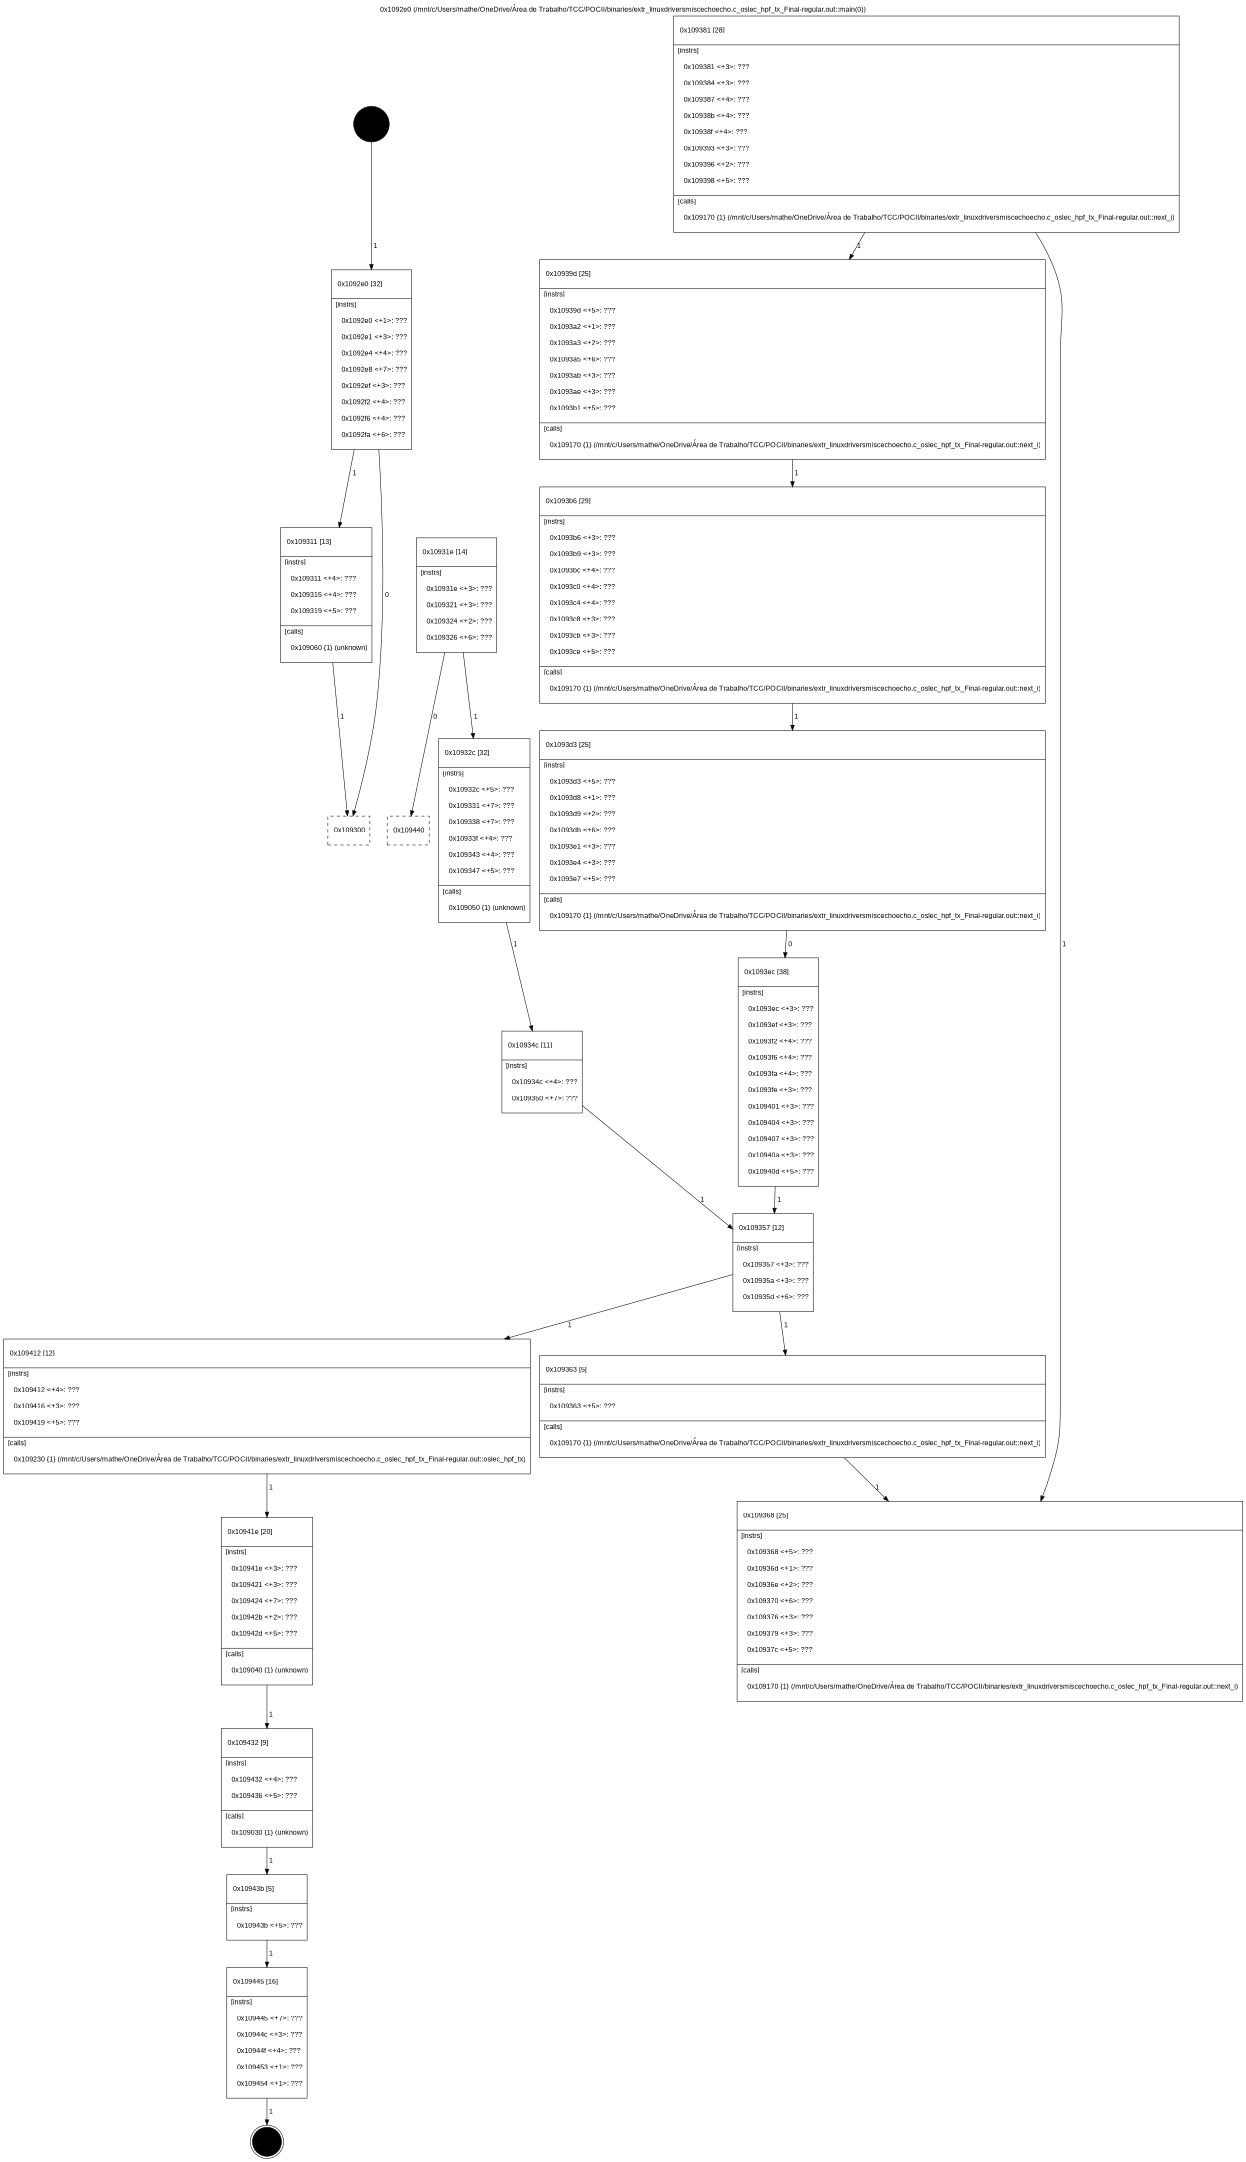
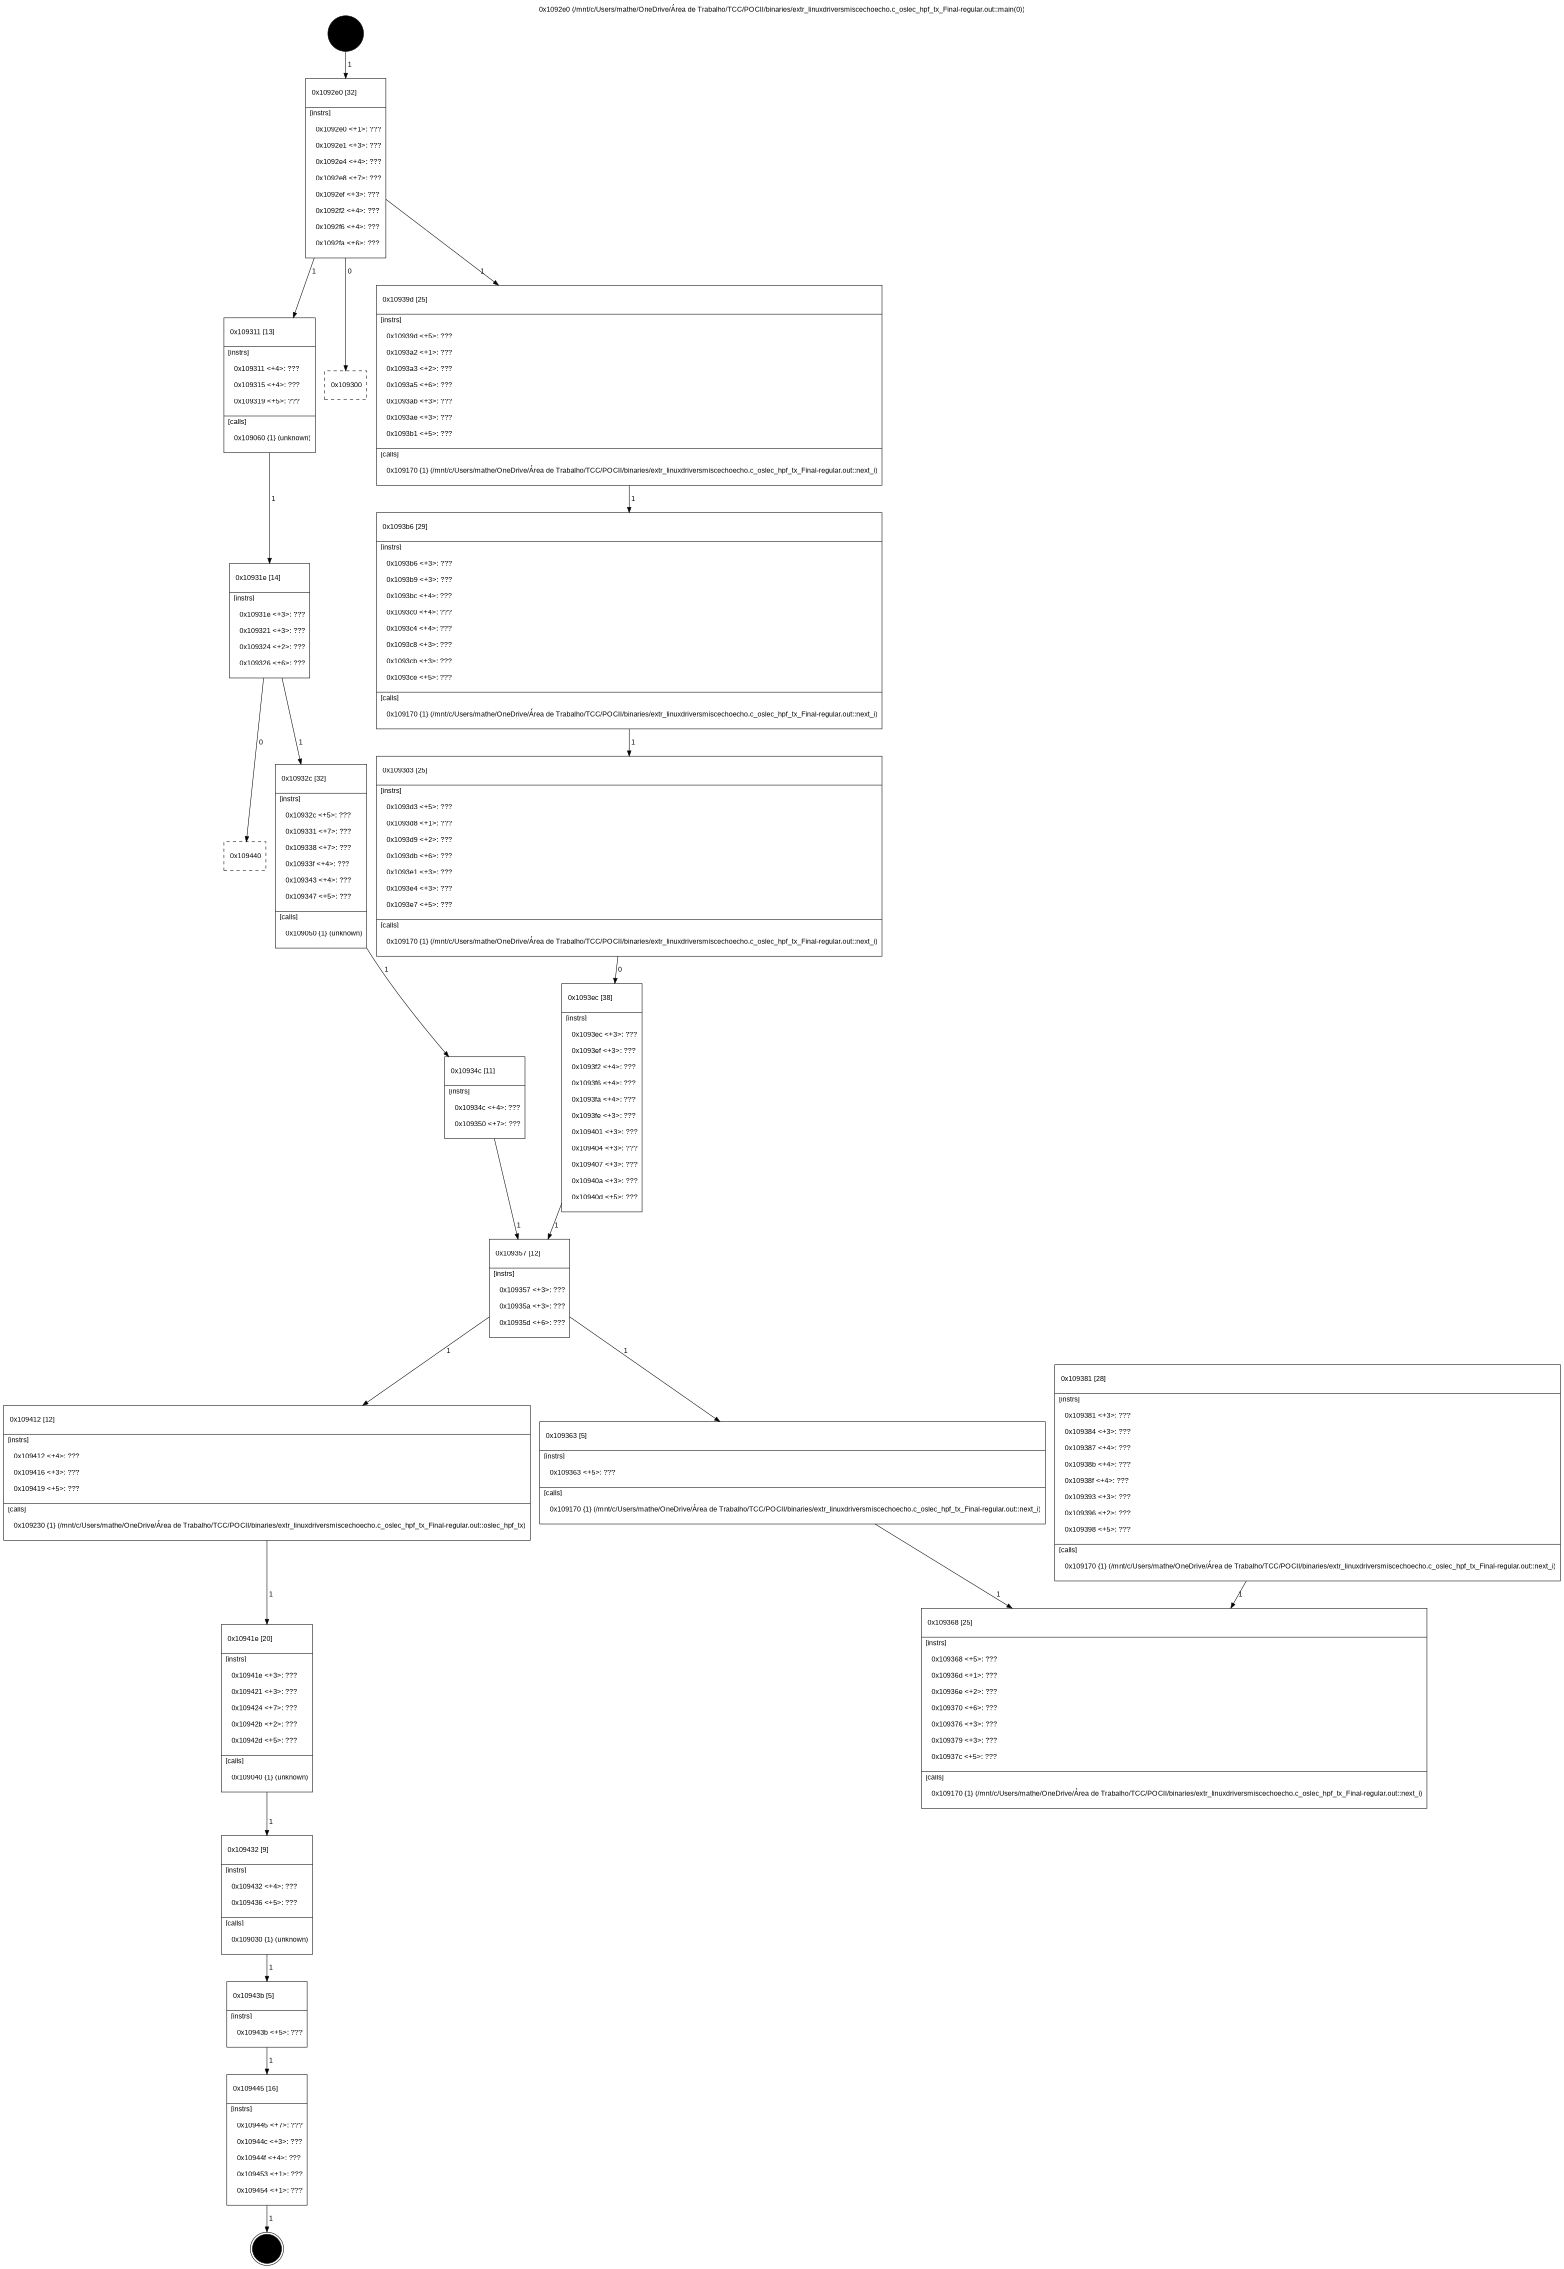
(858, 244) -> (440, 241)
(340, 737) -> (270, 505)
